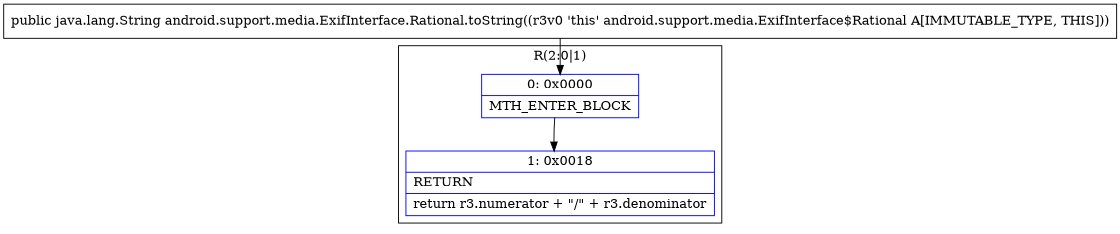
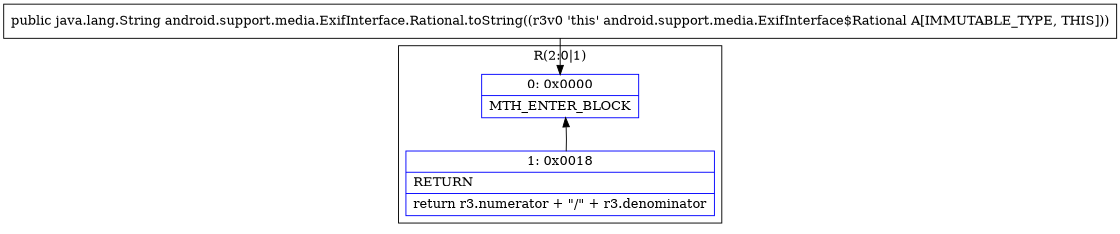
(554, 130) -> (566, 139)
